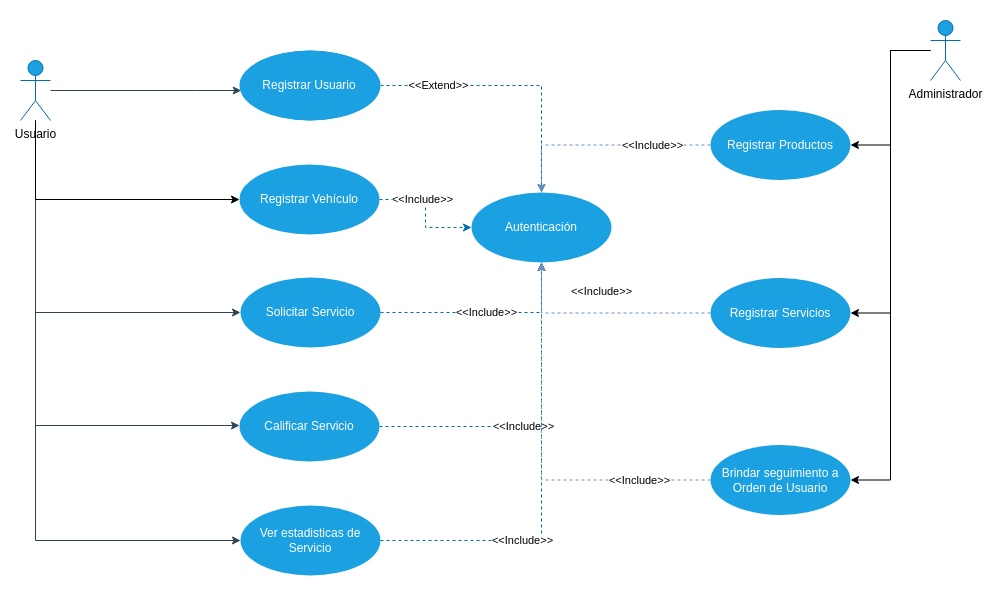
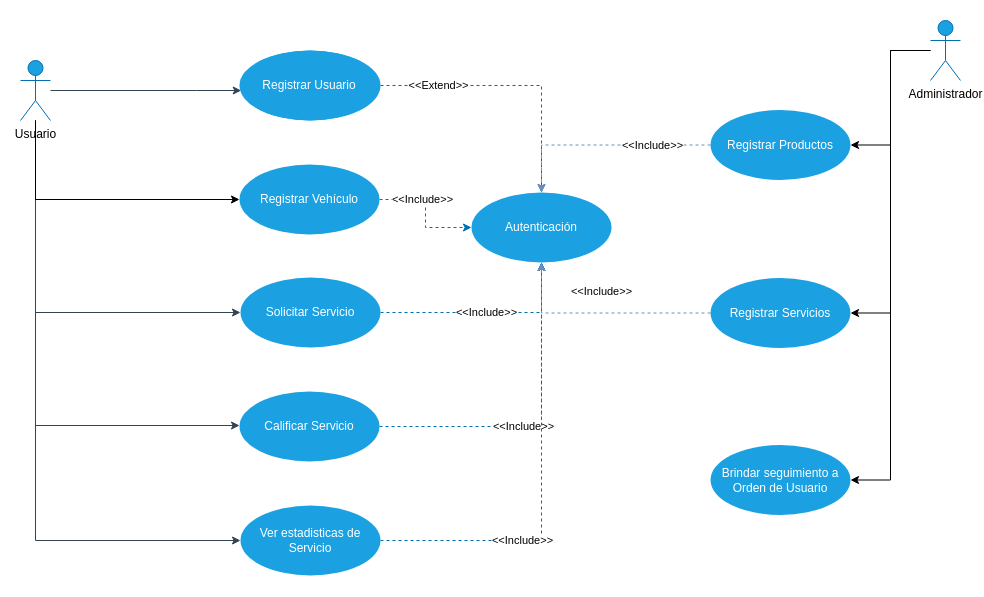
(640, 480) -> none
